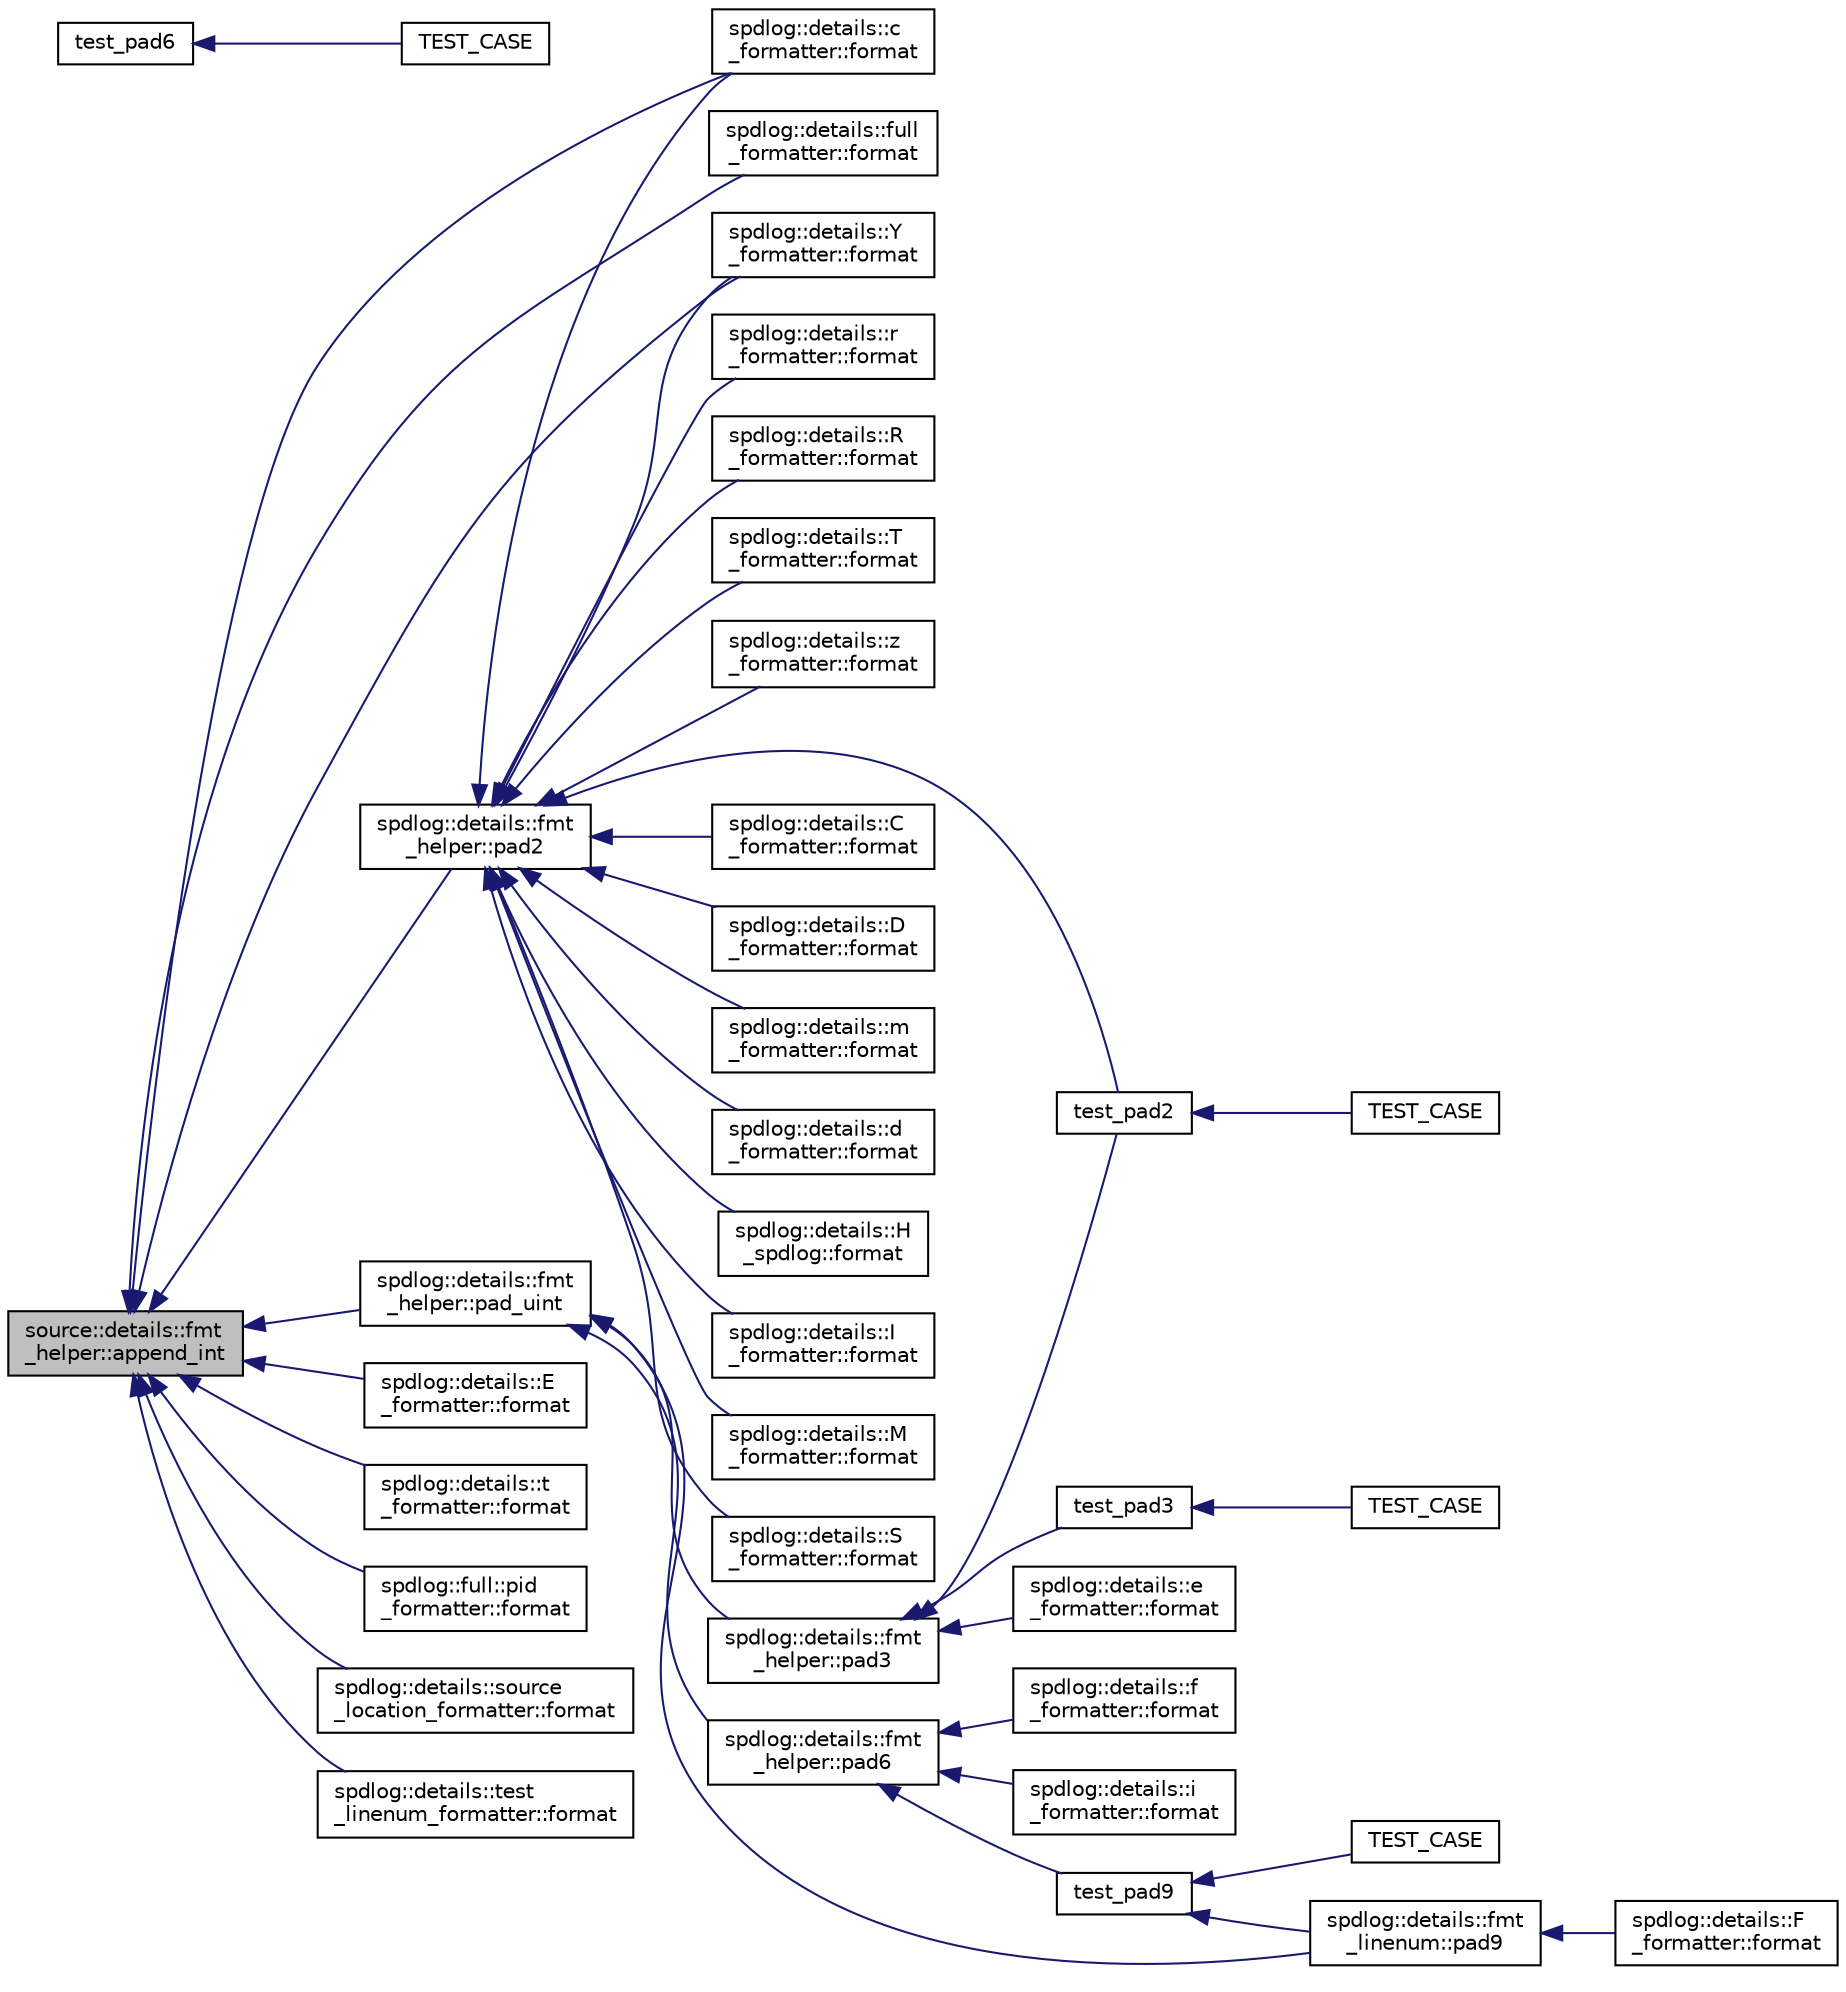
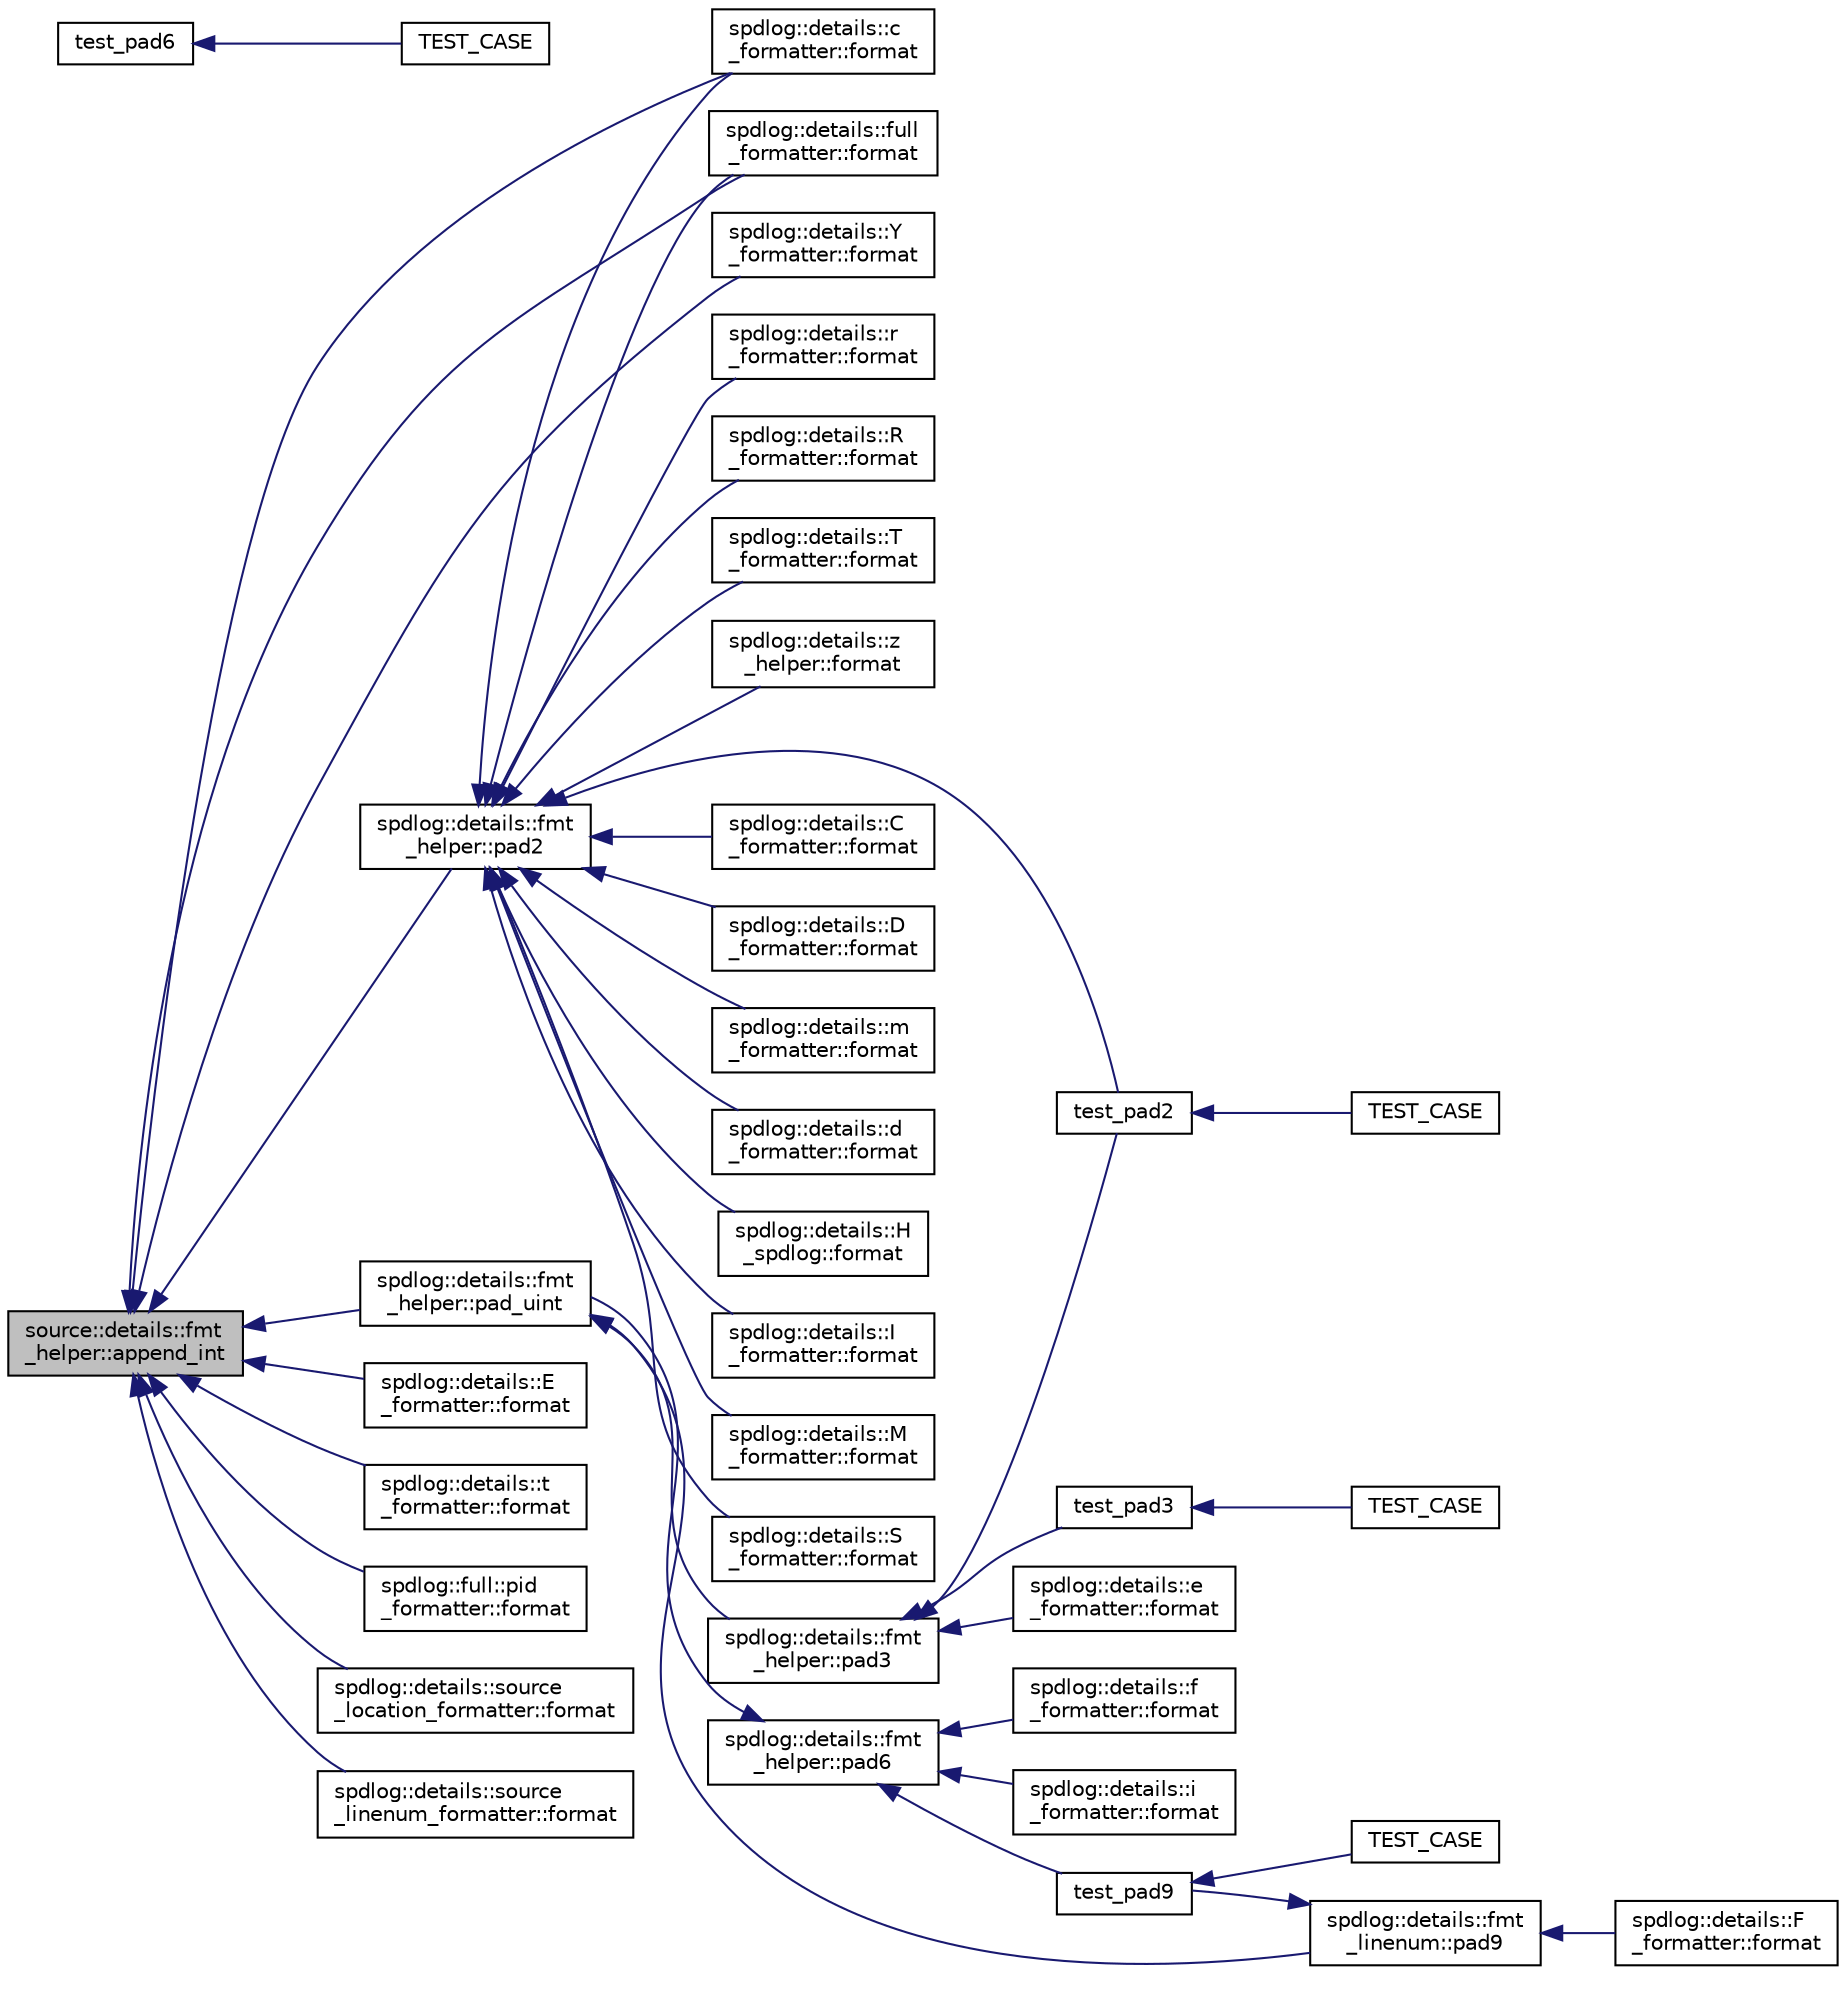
(648, 478) -> (584, 466)
(823, 654) -> (823, 654)
(676, 1514) -> (673, 1502)
(475, 1804) -> (475, 1804)
(1259, 1925) -> (1241, 1895)
